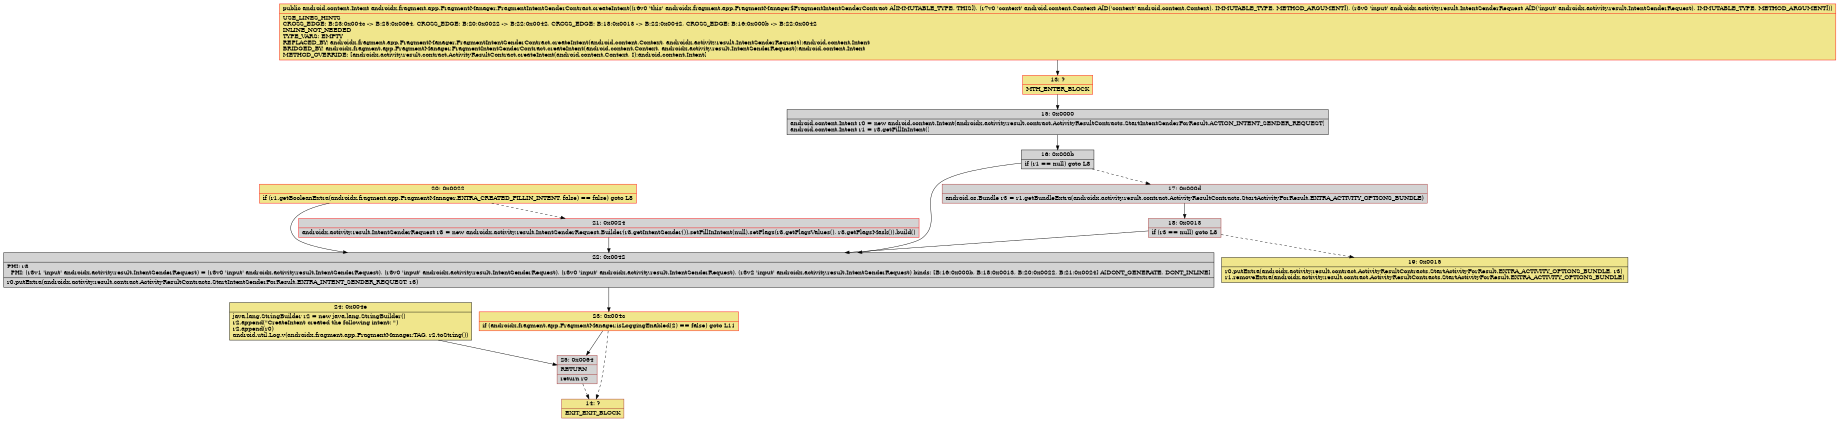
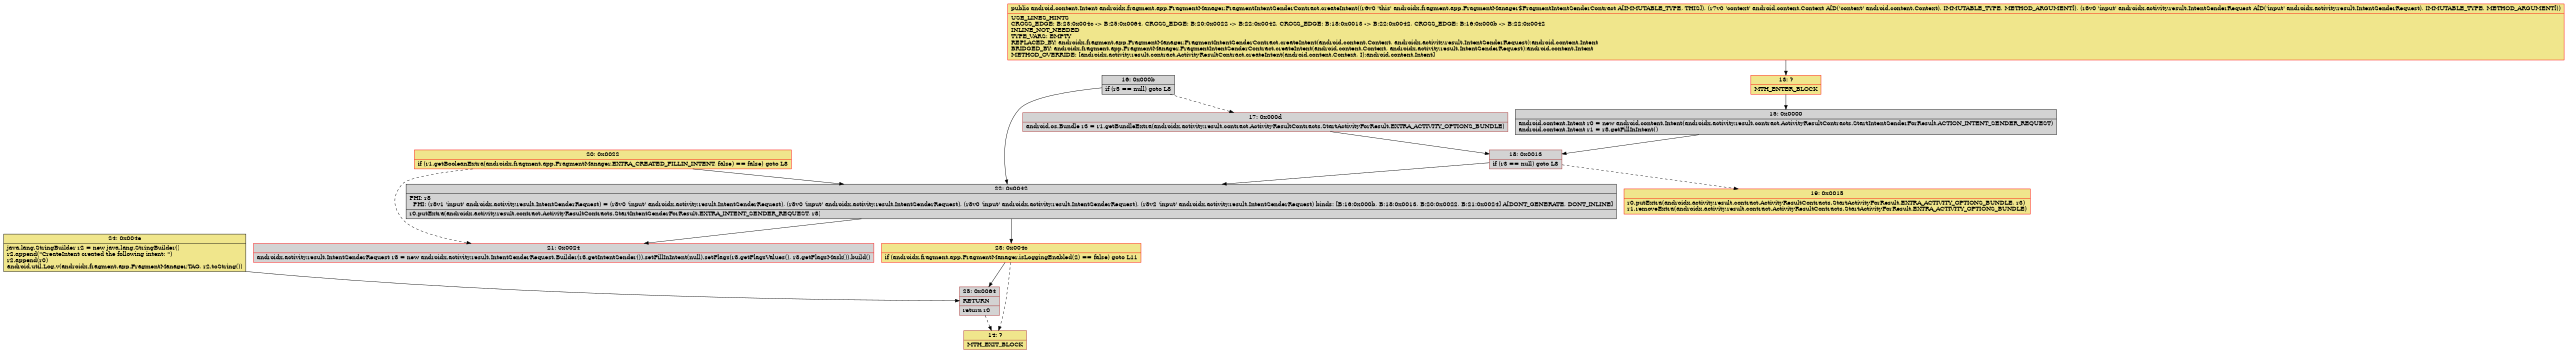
(1058, 140) -> (1633, 144)
(1058, 164) -> (1138, 89)
(609, 243) -> (755, 231)
(1425, 270) -> (1827, 202)
(593, 413) -> (995, 345)
